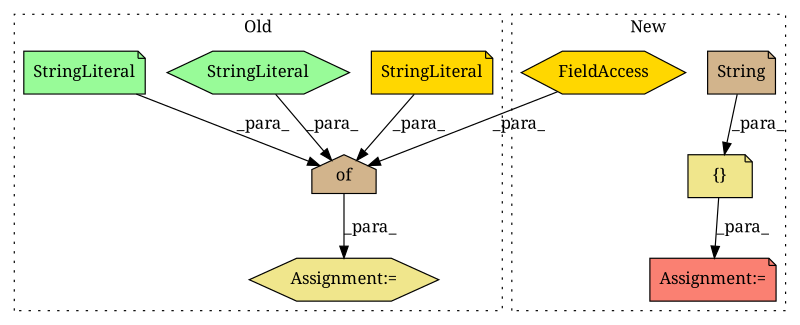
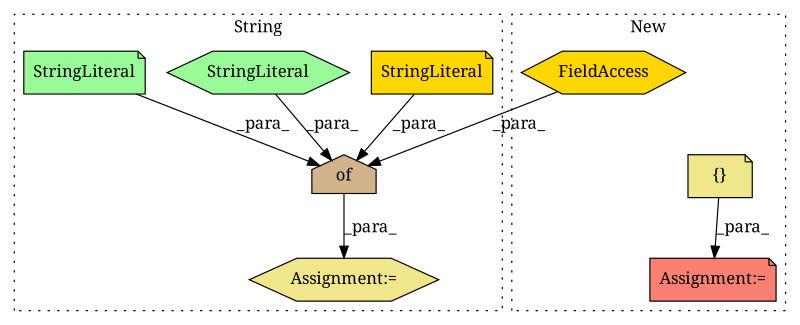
(258, 28) -> (258, 28)
(742, 73) -> none
